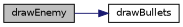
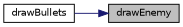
(87, 13) -> (87, 13)
